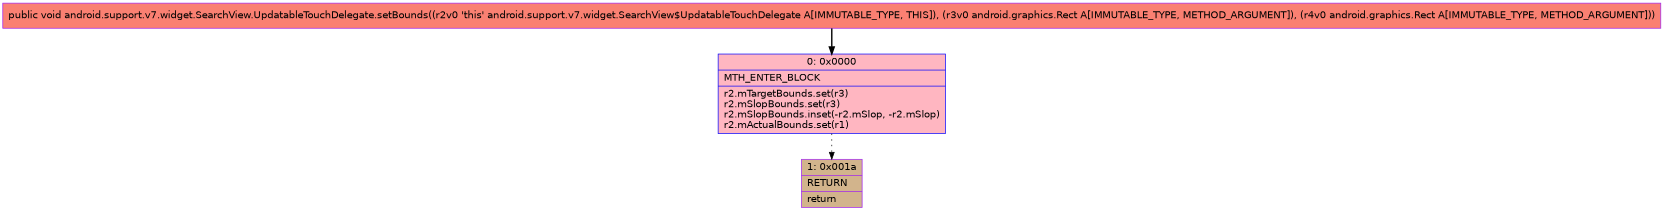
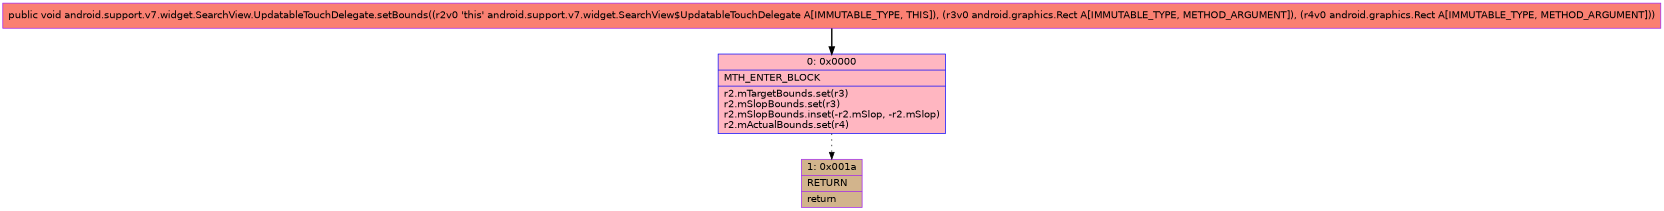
(786, 125) -> (786, 125)
